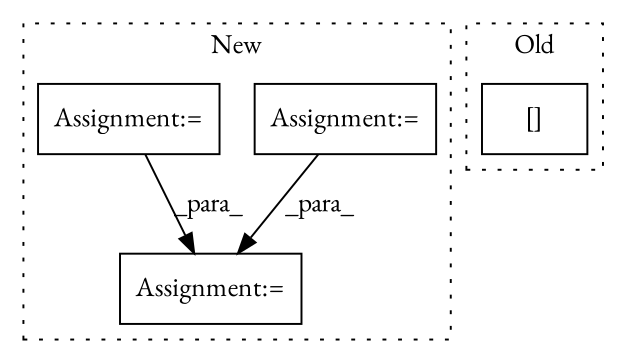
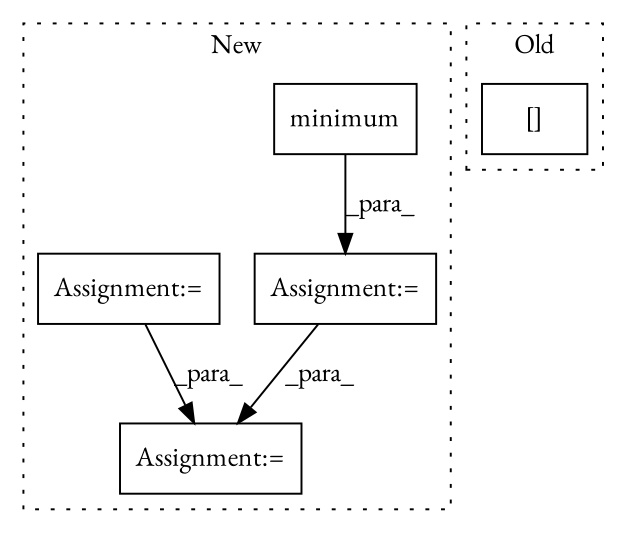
none -> (345, 119)
